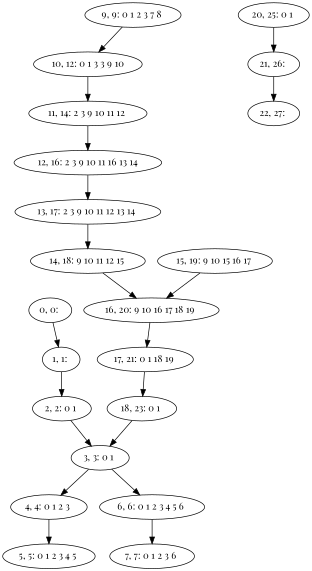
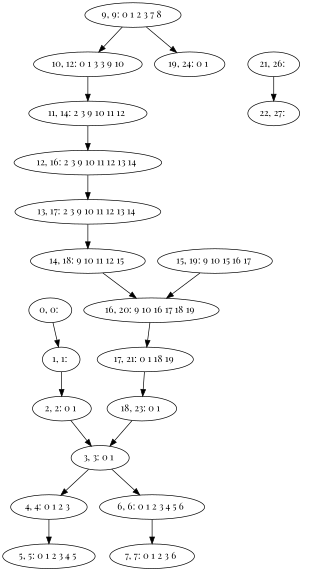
(274, 15) -> none
none -> (190, 64)
(88, 163) -> (88, 163)
